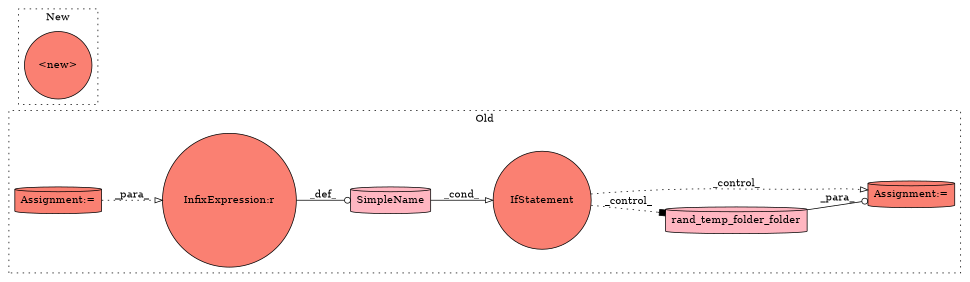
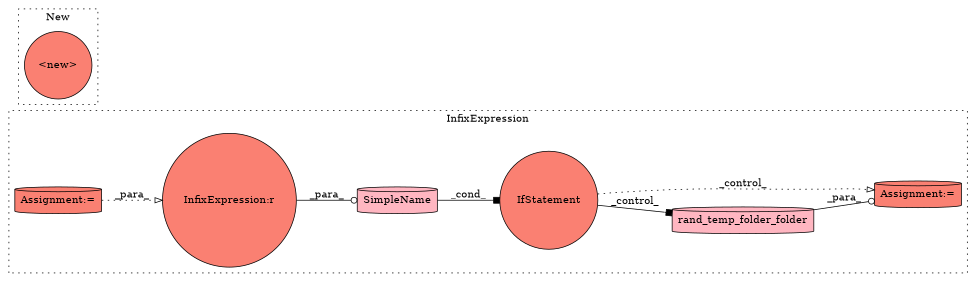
(485, 119) -> (488, 119)
(324, 195) -> (327, 195)
(458, 200) -> (465, 200)
(625, 209) -> (631, 209)
